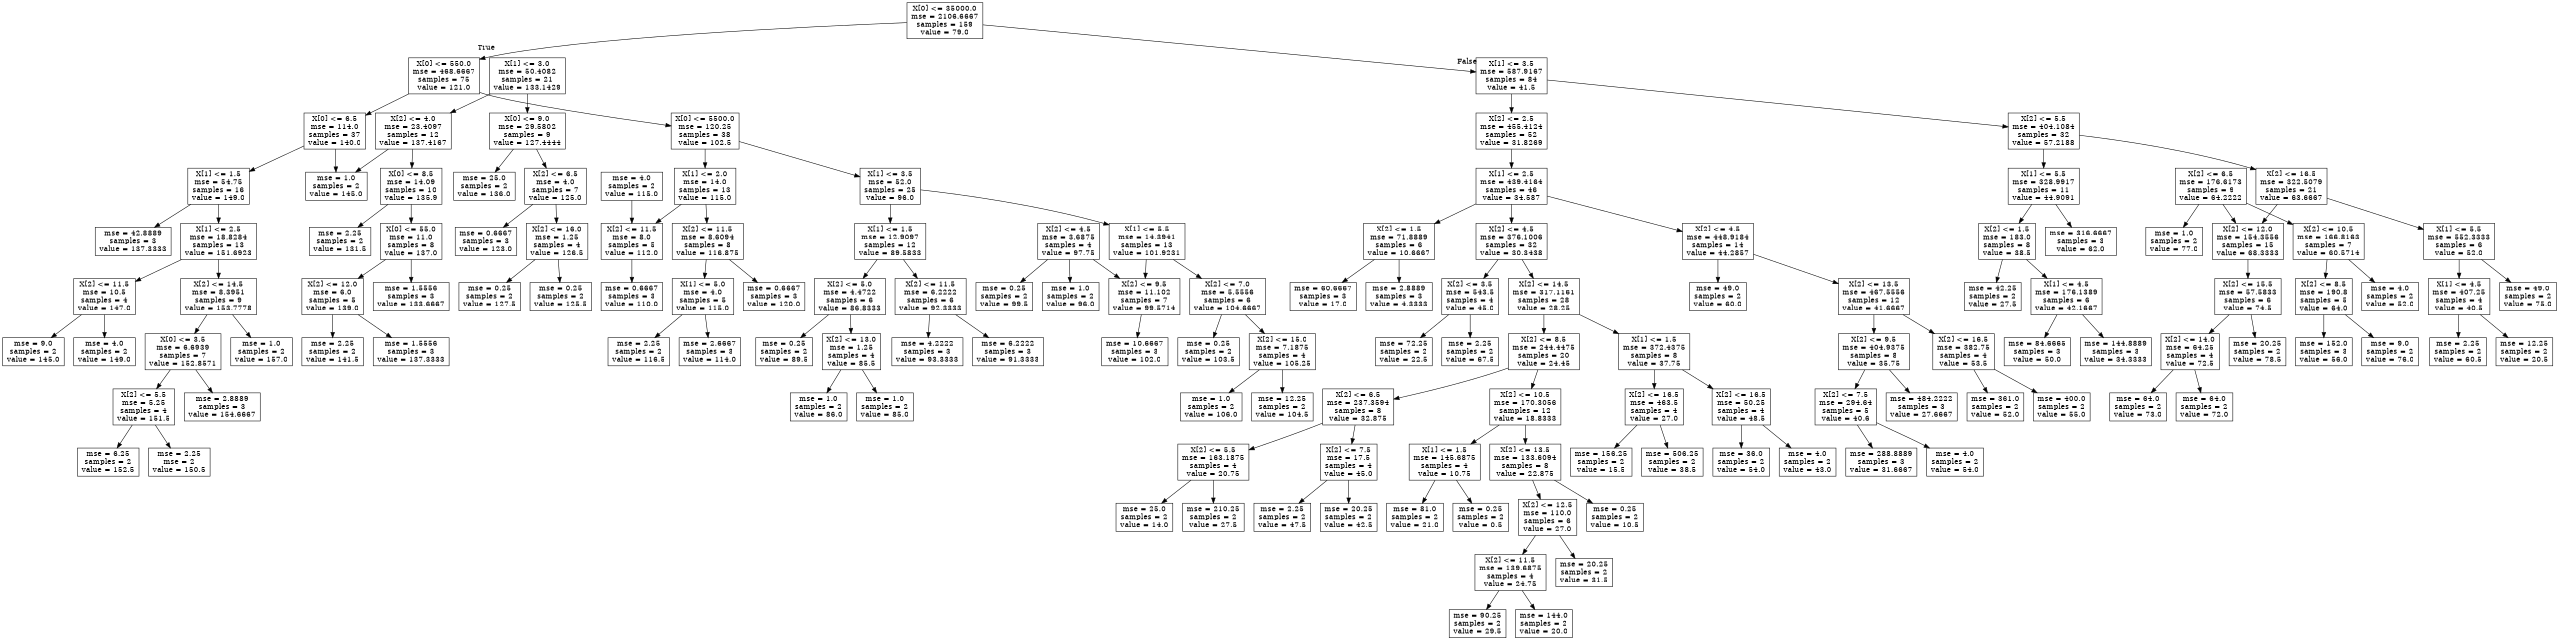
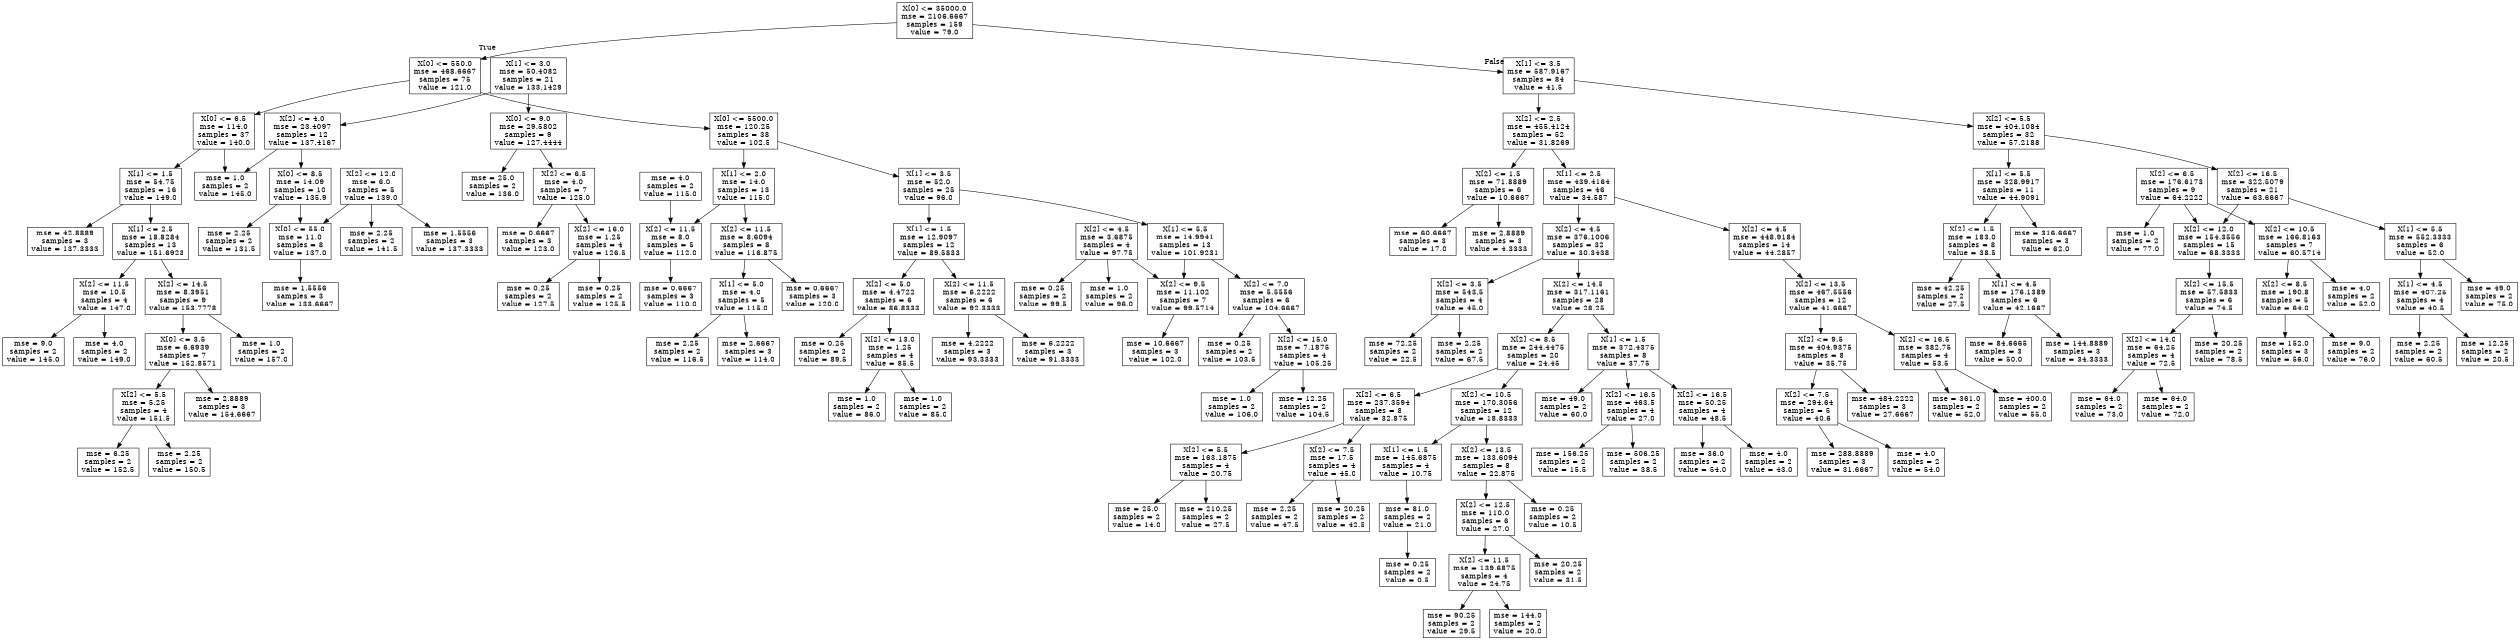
(1458, 213) -> (1520, 156)
(1147, 241) -> (1185, 241)
(374, 267) -> (338, 212)
(1718, 268) -> (1593, 380)
(179, 462) -> (179, 462)
(1463, 490) -> (1408, 542)
